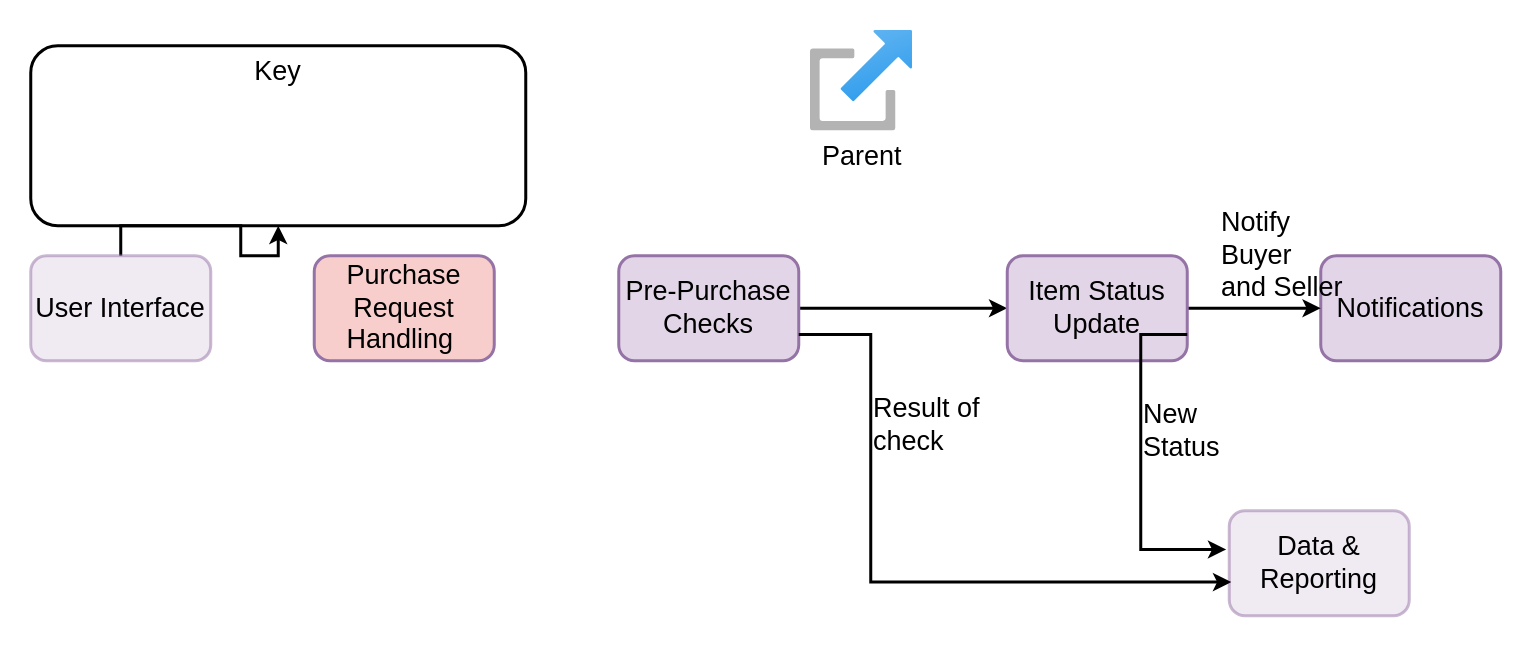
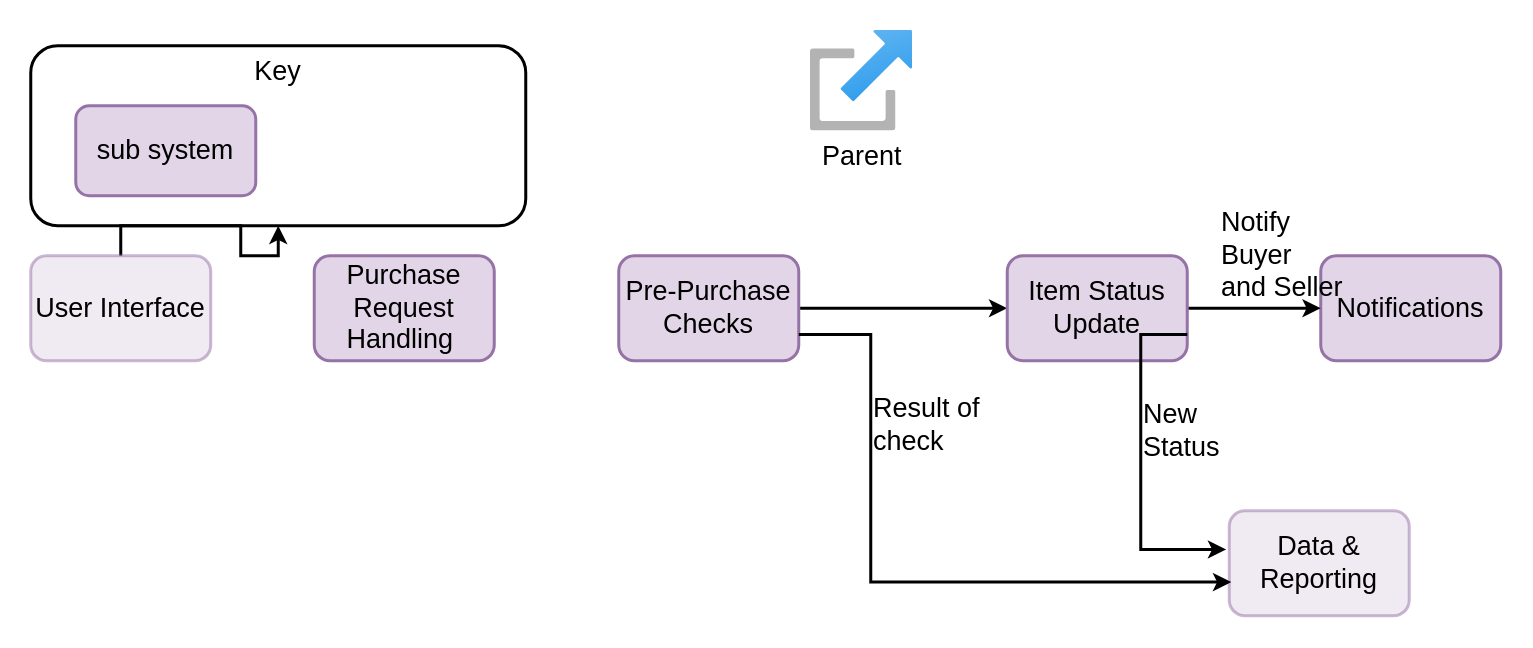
none -> (166, 151)
(404, 308) -> (404, 308)
